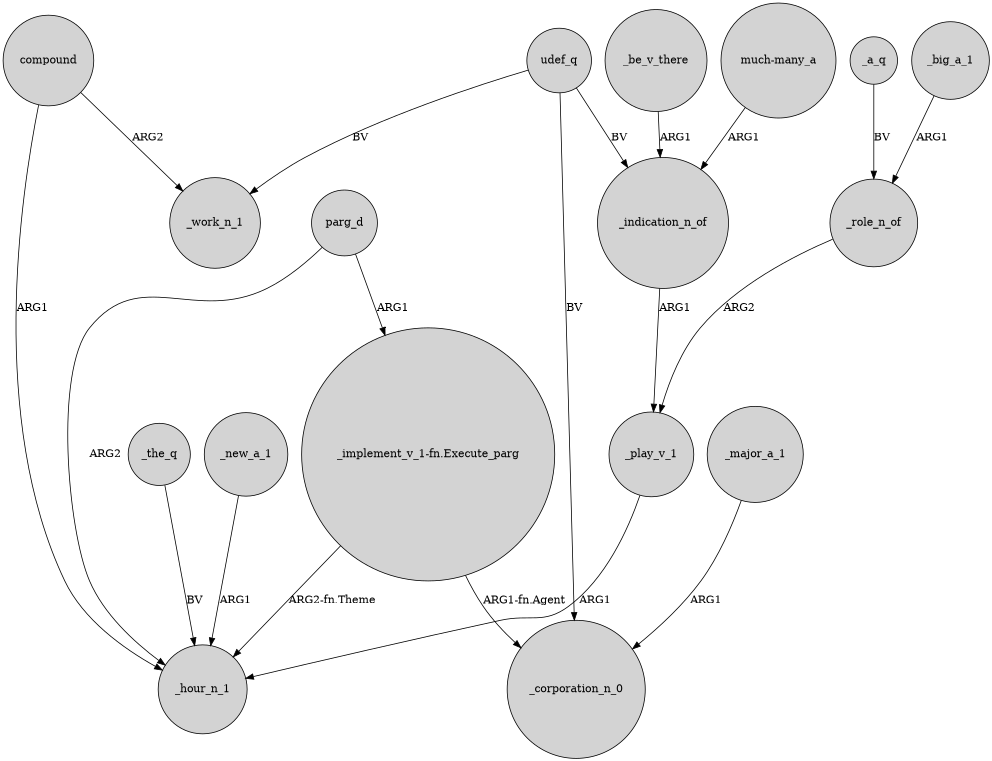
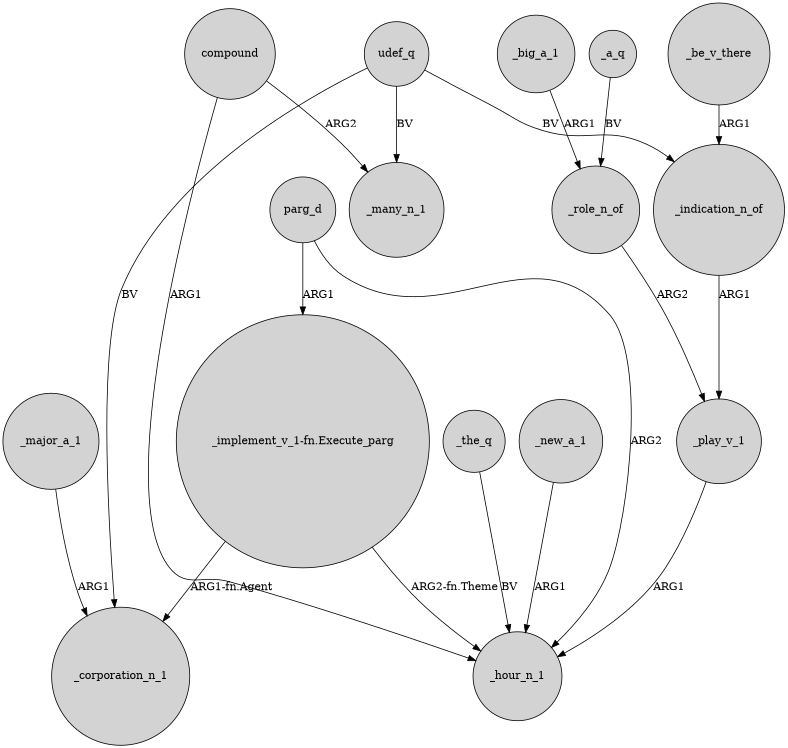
(778, 61) -> none
(215, 223) -> (397, 210)
(576, 689) -> (121, 676)
